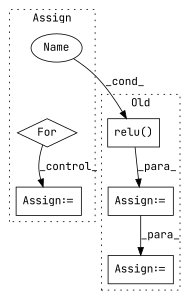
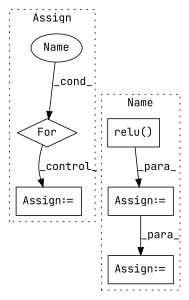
(101, 82) -> (52, 87)
(141, 103) -> (141, 103)
